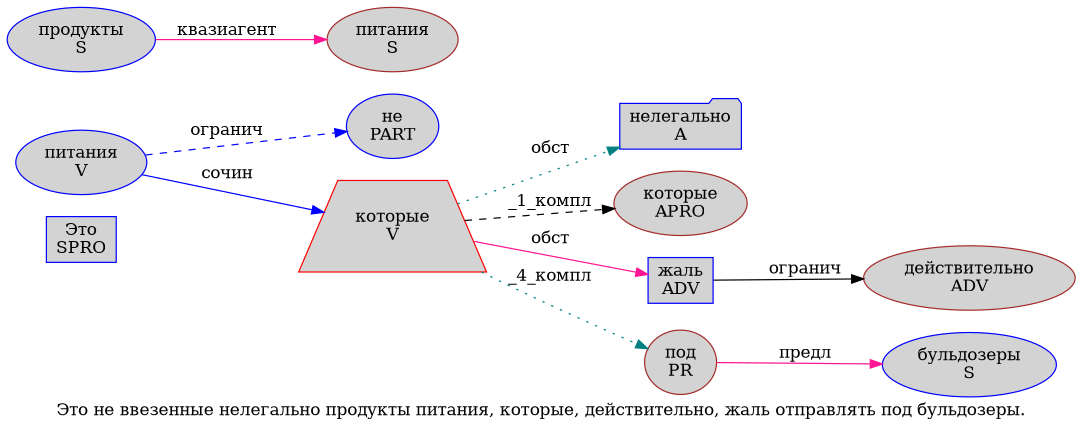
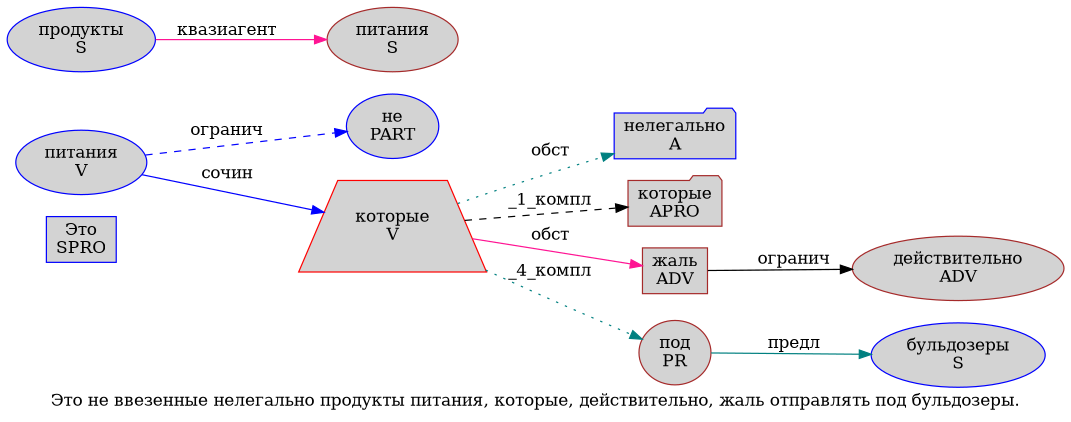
(681, 203) -> (675, 203)
(681, 280) -> (675, 271)
(793, 363) -> (785, 354)
